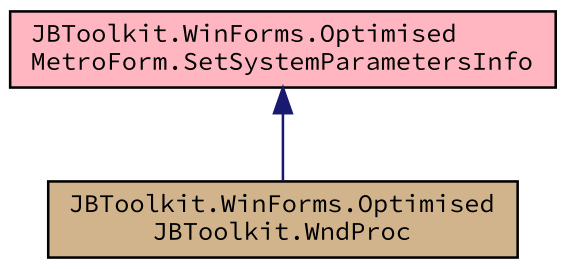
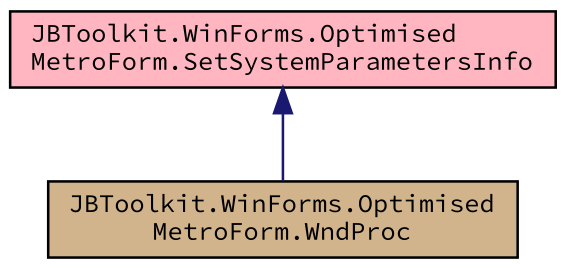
(283, 219) -> (283, 219)
